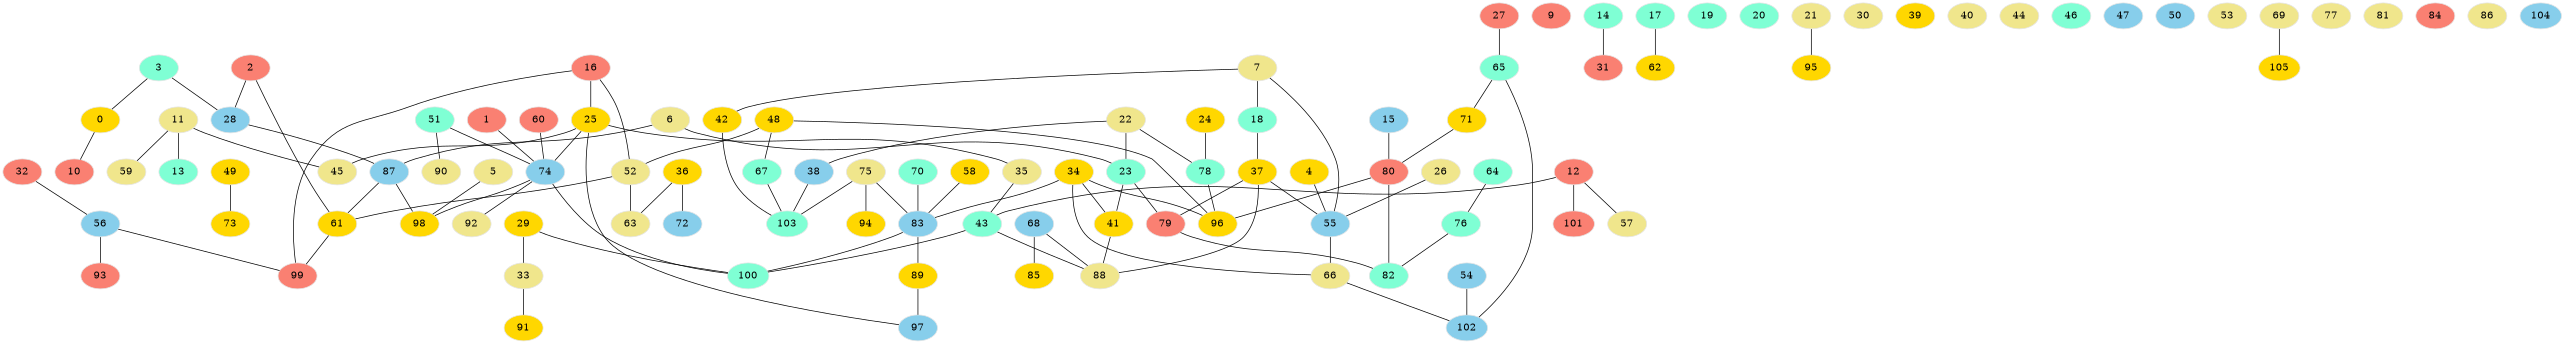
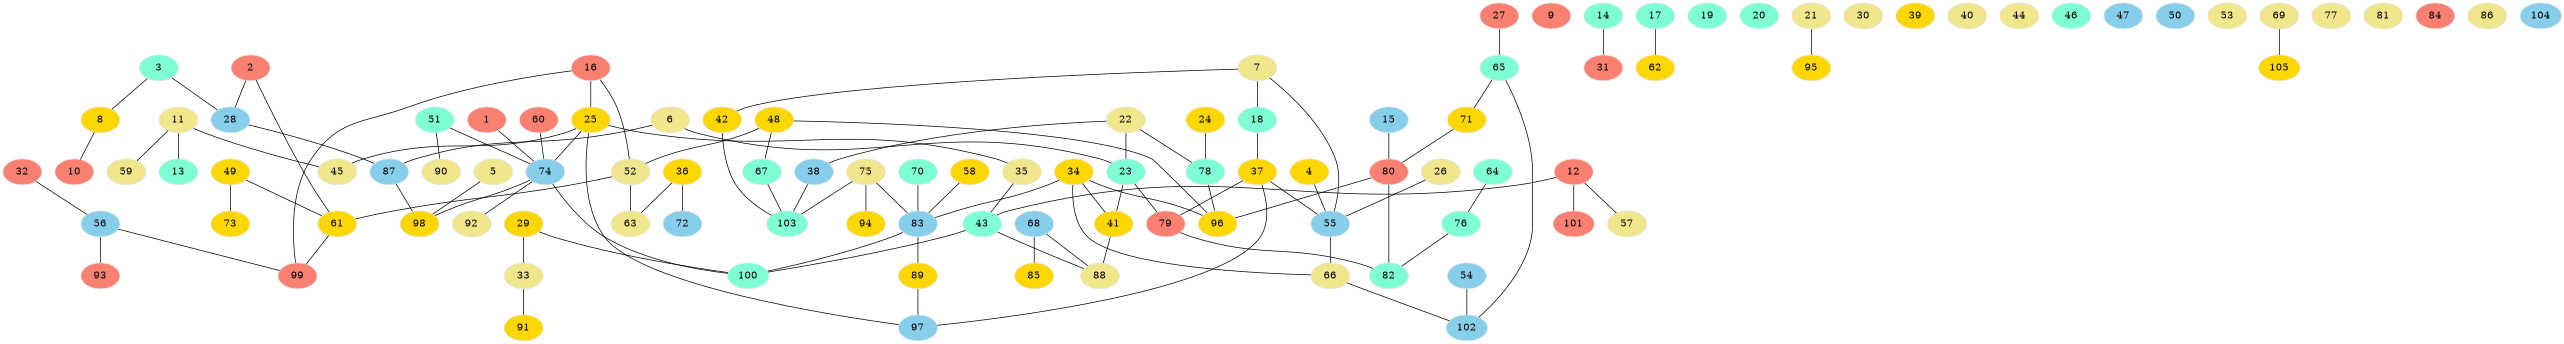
(100, 120) -> (100, 120)
(363, 198) -> (284, 198)
(1210, 253) -> (1131, 294)
